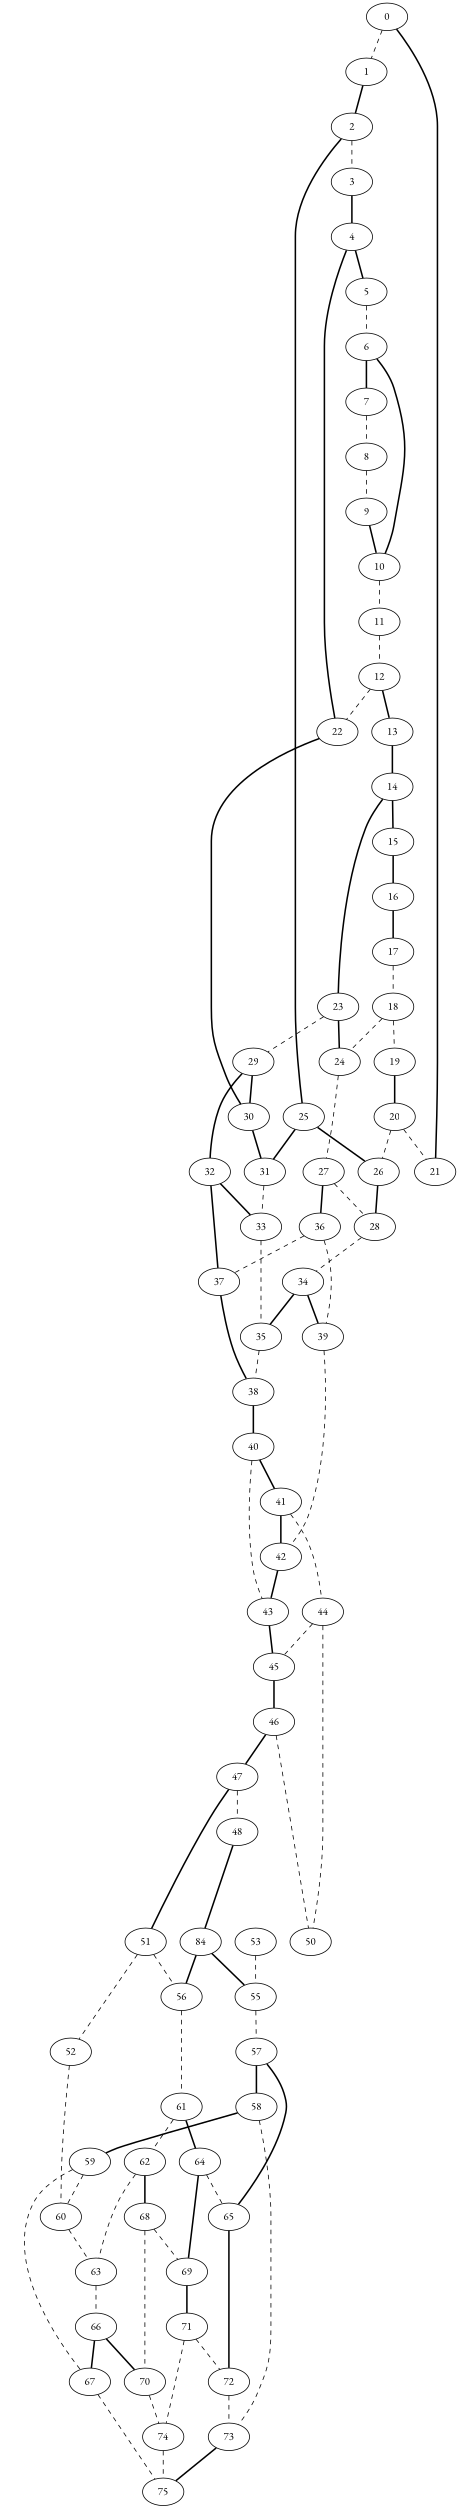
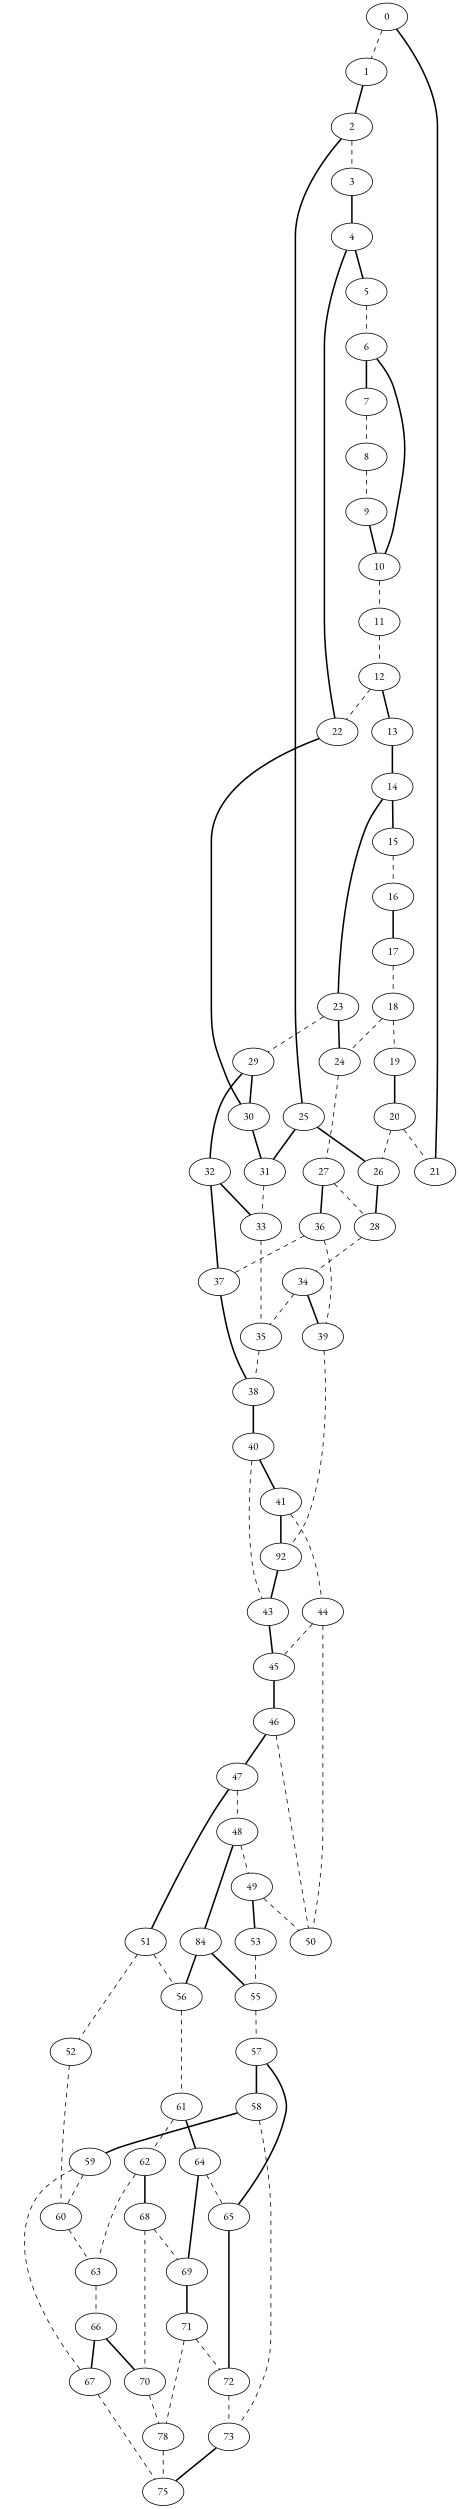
(393, 869) -> (393, 869)
(282, 1309) -> (282, 1309)
(281, 1557) -> (281, 1557)
none -> (252, 1887)
(163, 2437) -> (163, 2437)
